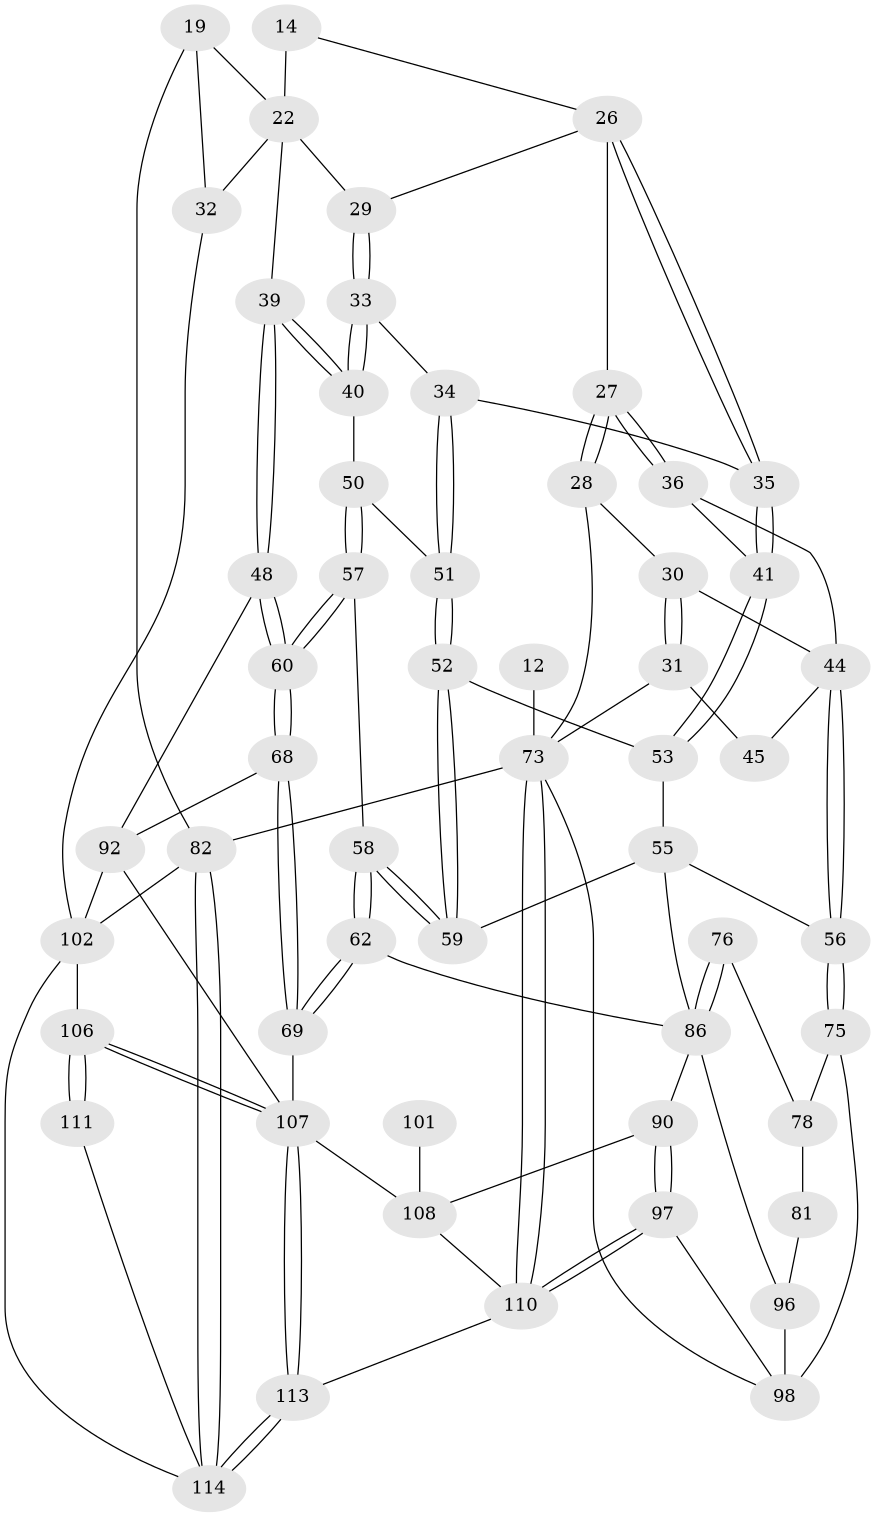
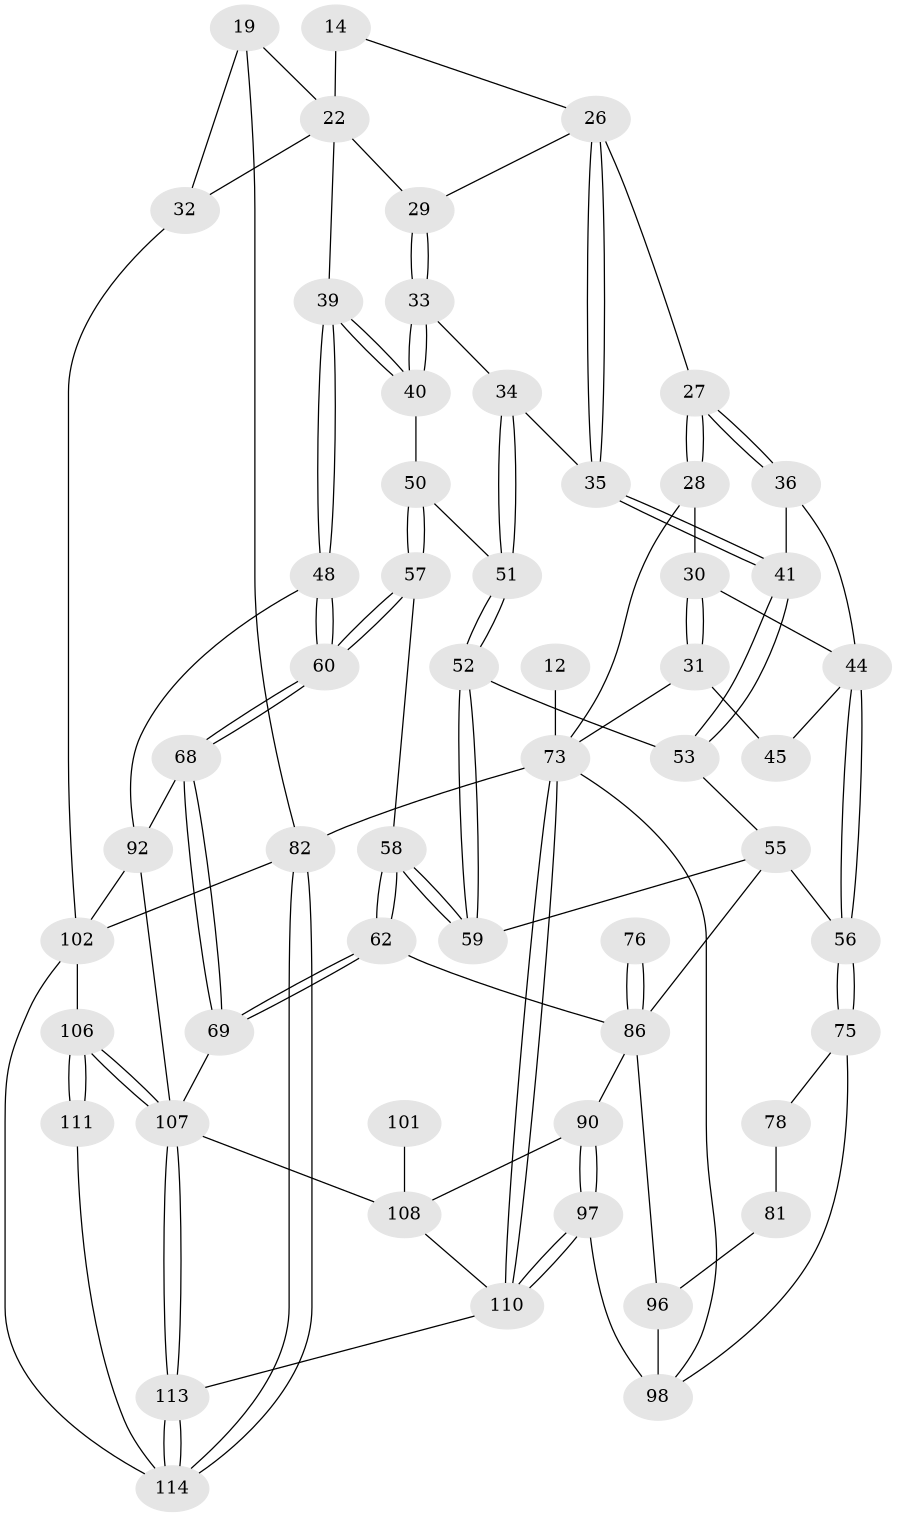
(763, 1032) -> none
